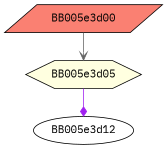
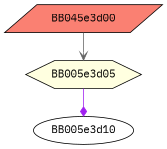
(84, 19) -> (84, 19)
(84, 130) -> (84, 130)
